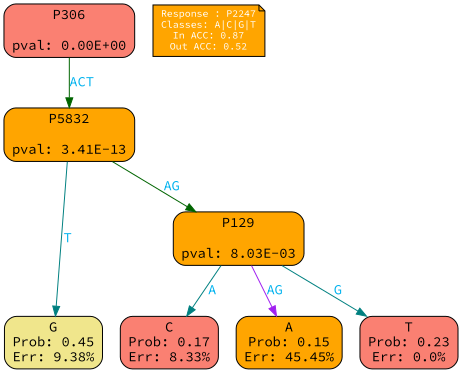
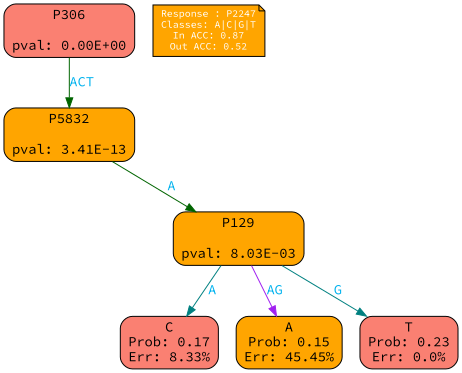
(172, 187) -> (172, 187)
(53, 343) -> none
